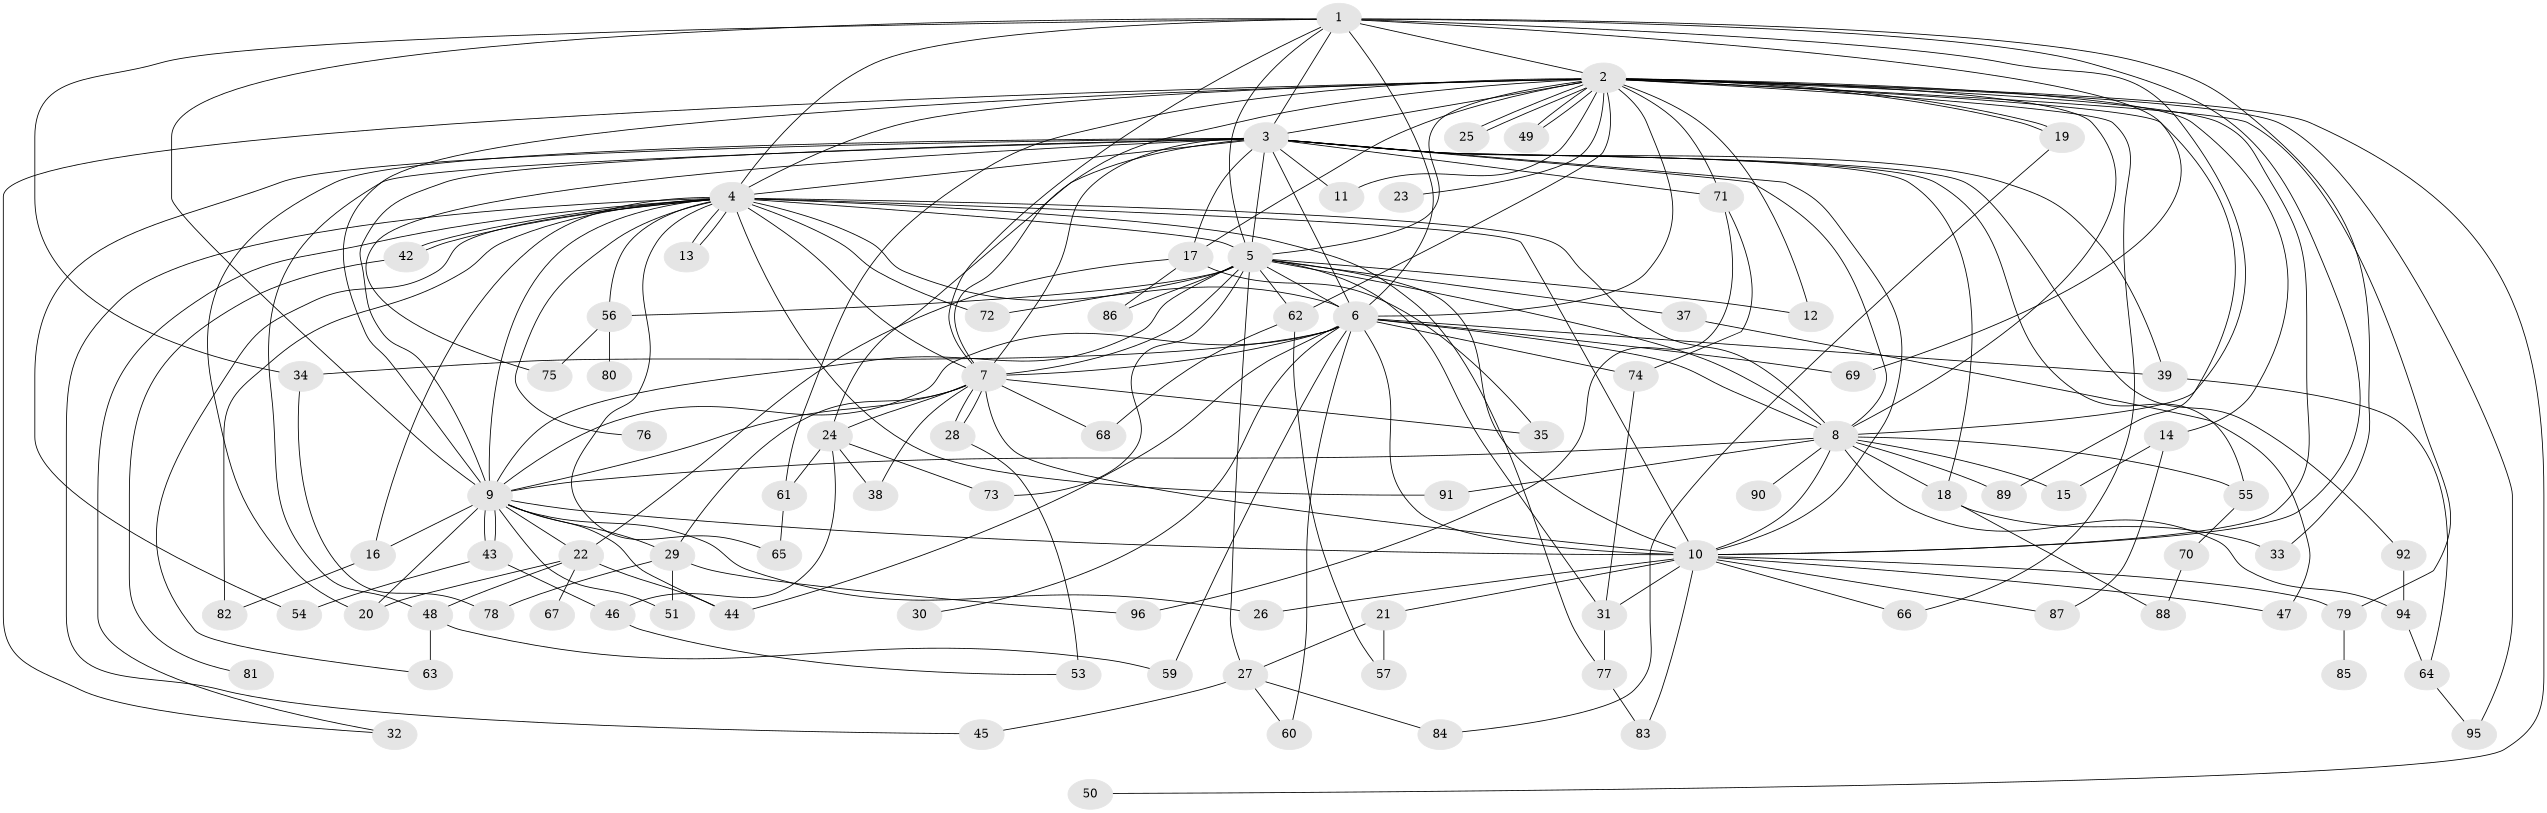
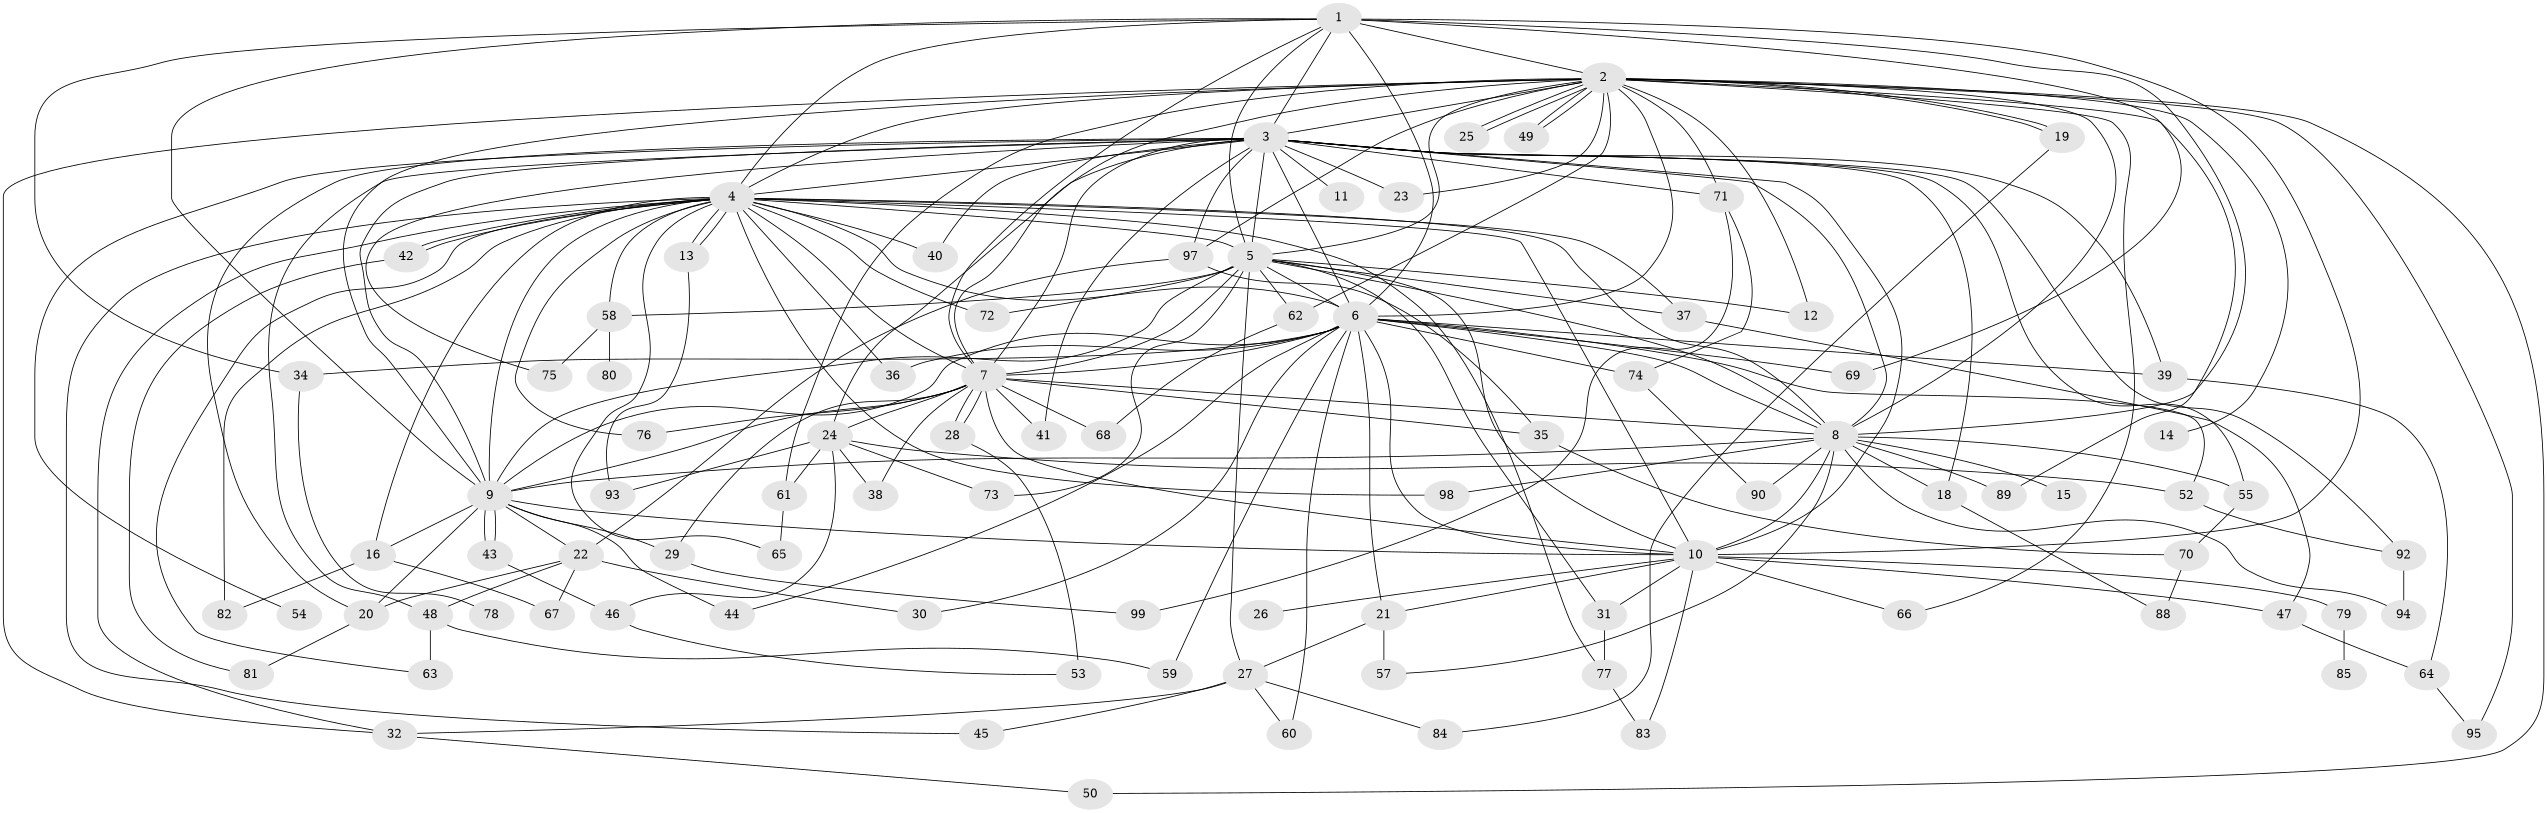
none -> (1330, 164)
(1495, 175) -> none
none -> (1224, 212)
none -> (935, 257)
(1191, 257) -> (1191, 257)
(2306, 291) -> none
(2379, 302) -> none
(609, 317) -> (609, 317)
(1110, 317) -> none
none -> (893, 376)
none -> (1410, 406)
none -> (742, 421)
none -> (1044, 436)
(2112, 468) -> none
none -> (1370, 480)
none -> (613, 496)
(1447, 496) -> (1447, 496)
(1620, 496) -> (1697, 436)
none -> (2187, 496)
(1314, 519) -> (1657, 621)
none -> (1855, 534)
(2278, 556) -> none
none -> (458, 579)
(583, 580) -> none
(390, 584) -> none
(657, 585) -> (749, 589)
(866, 597) -> none
(672, 615) -> none
(1138, 615) -> (1138, 615)
(2057, 615) -> none
none -> (309, 645)
(2415, 645) -> (2354, 647)
none -> (823, 720)
none -> (743, 764)
